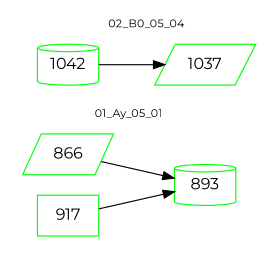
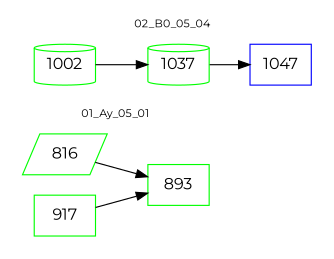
(68, 65) -> (65, 65)
(205, 65) -> (179, 65)
none -> (281, 65)
(68, 154) -> (65, 154)
(205, 185) -> (179, 185)
